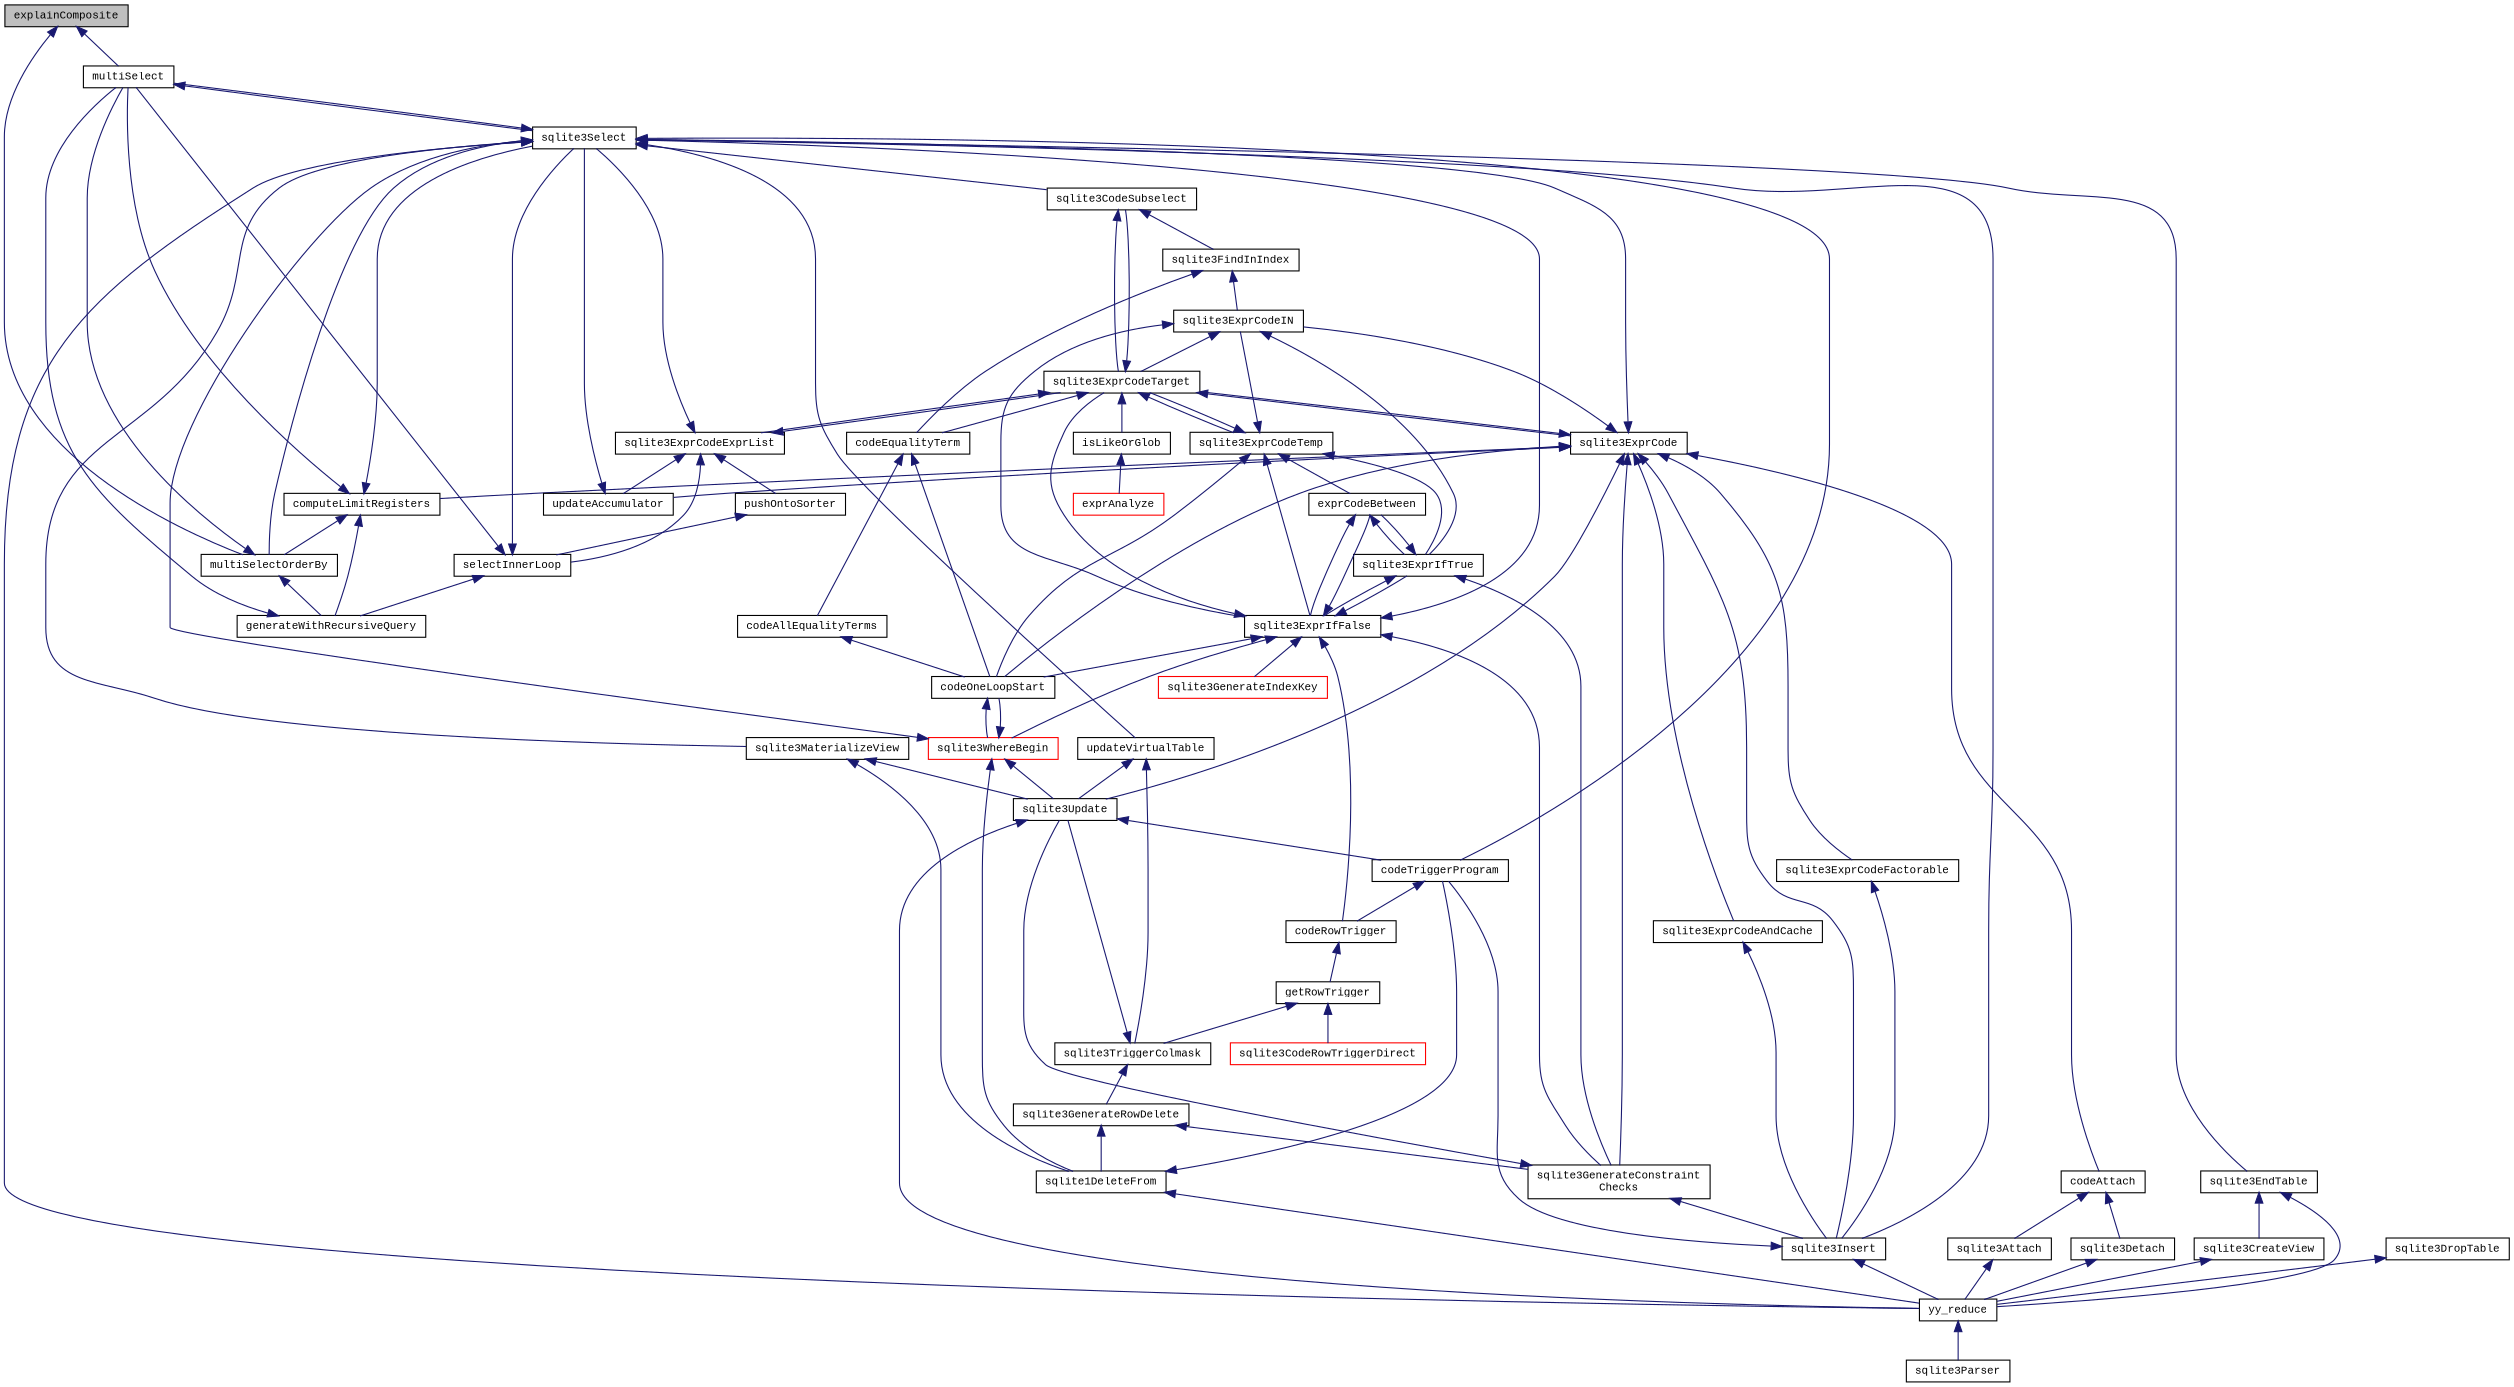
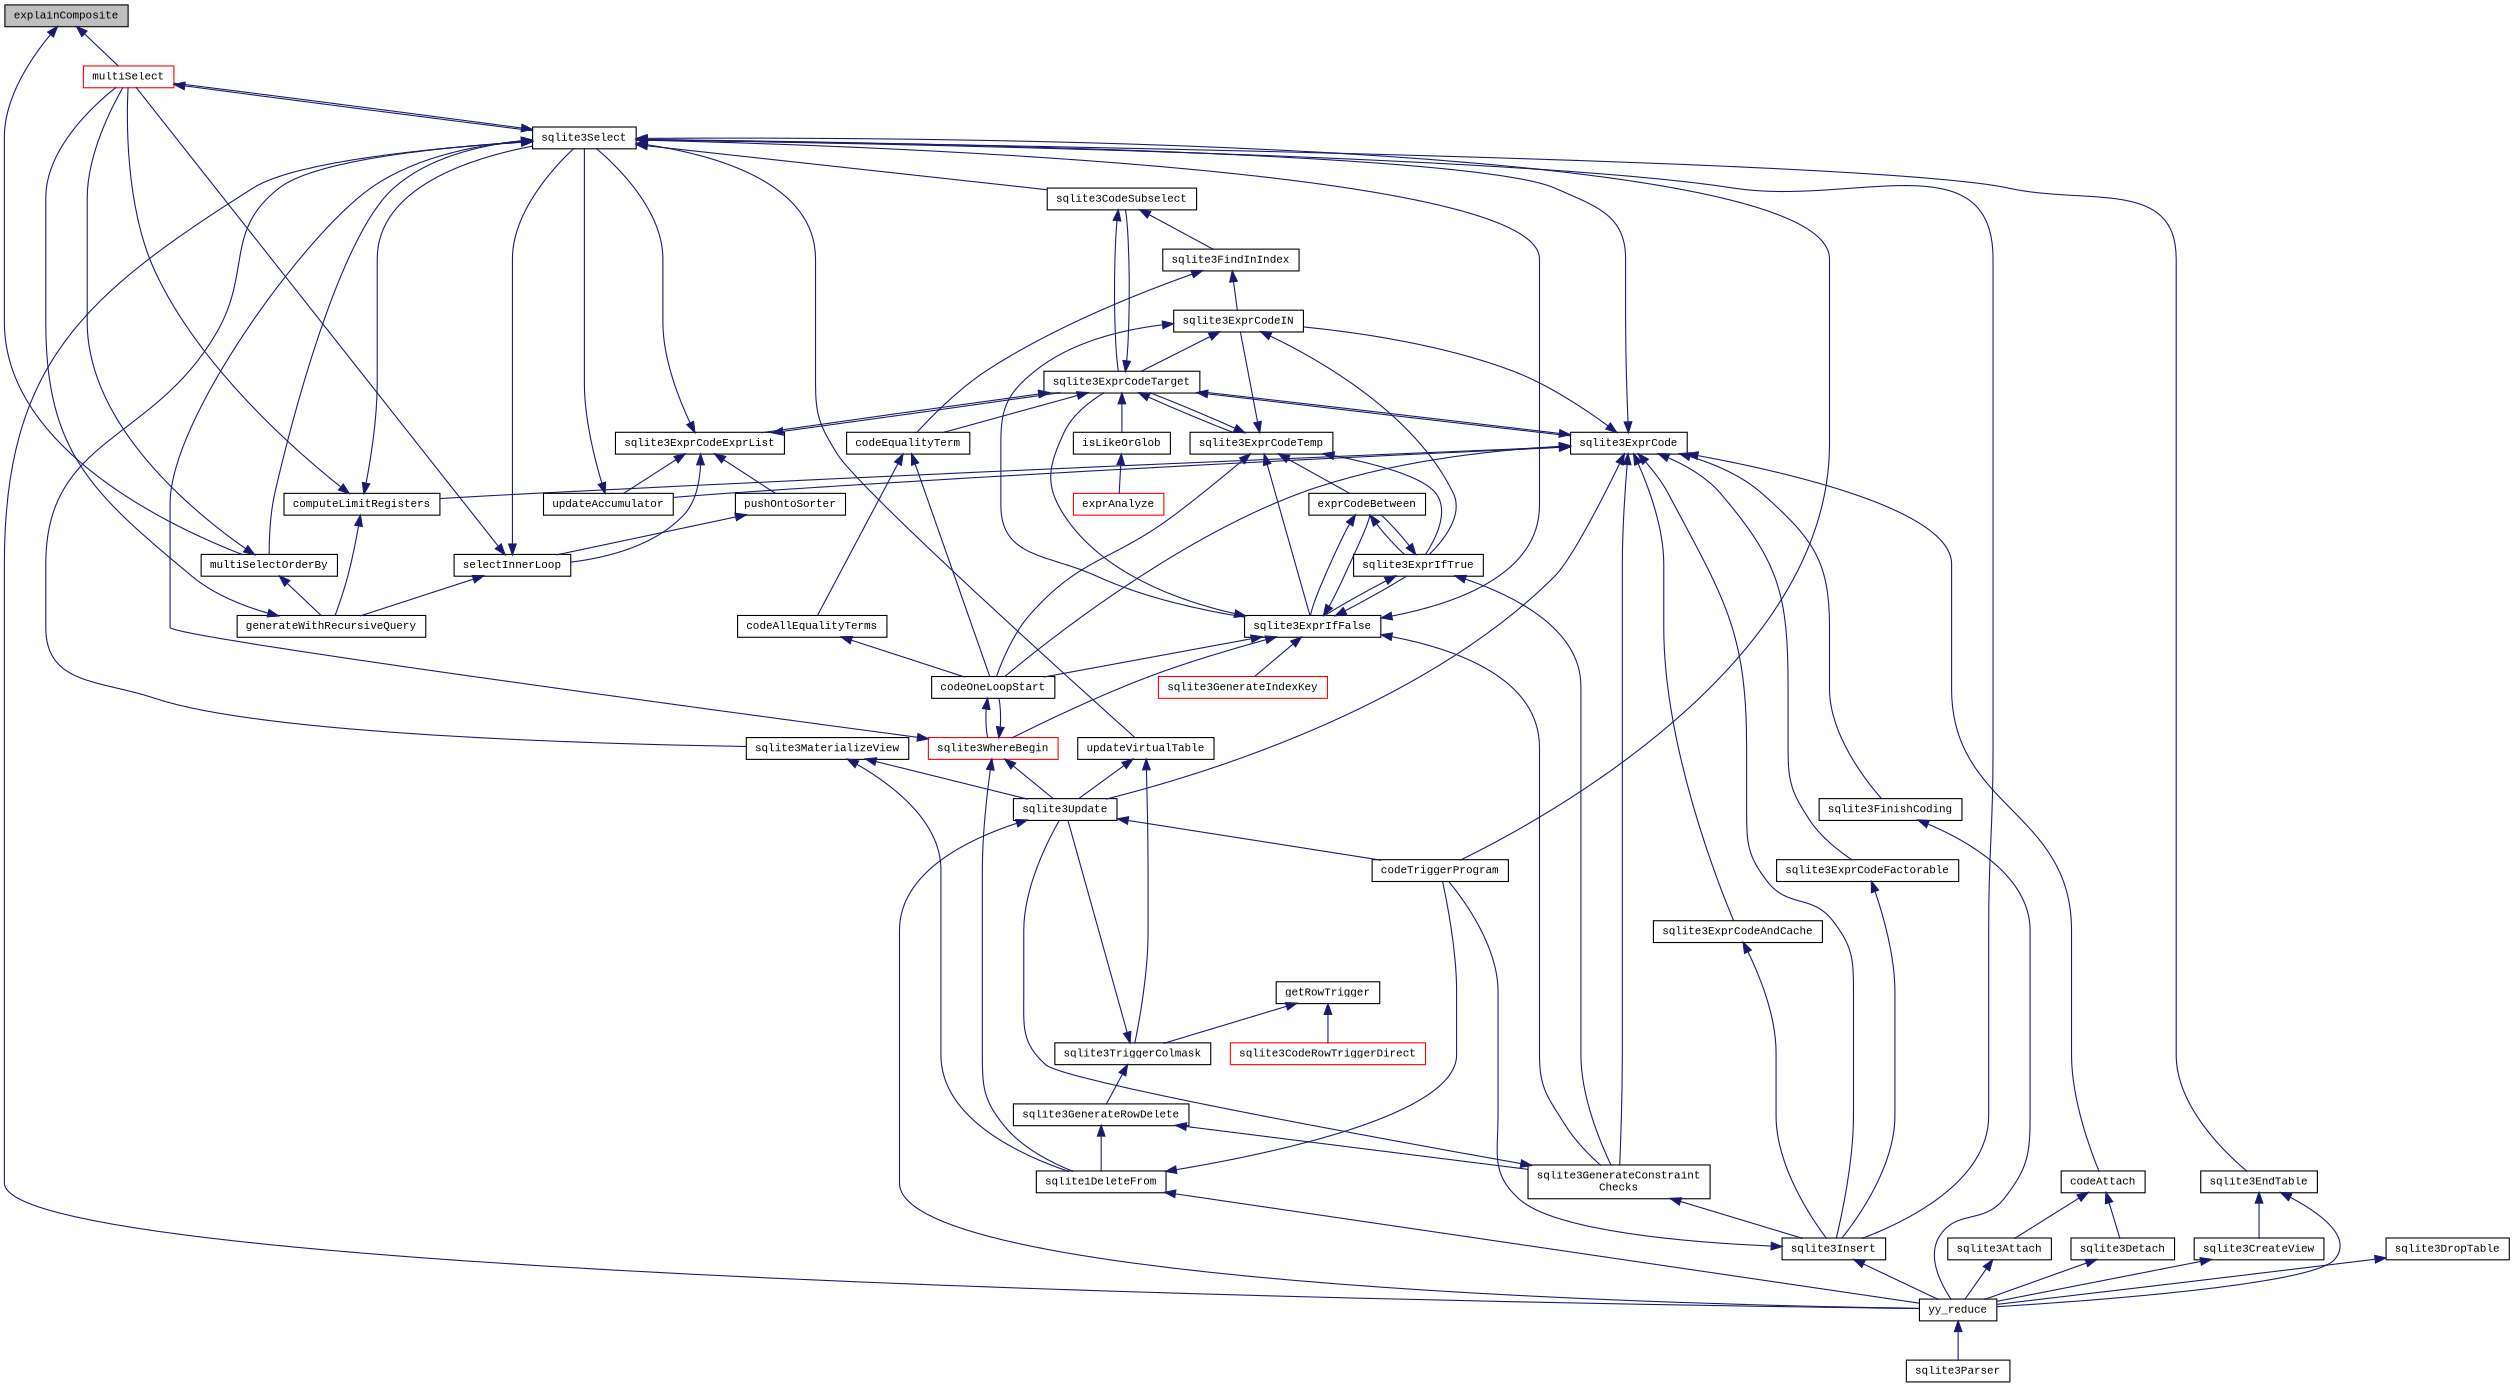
(129, 77) -> (129, 77)
(311, 538) -> none
none -> (1891, 810)
(1341, 932) -> none
